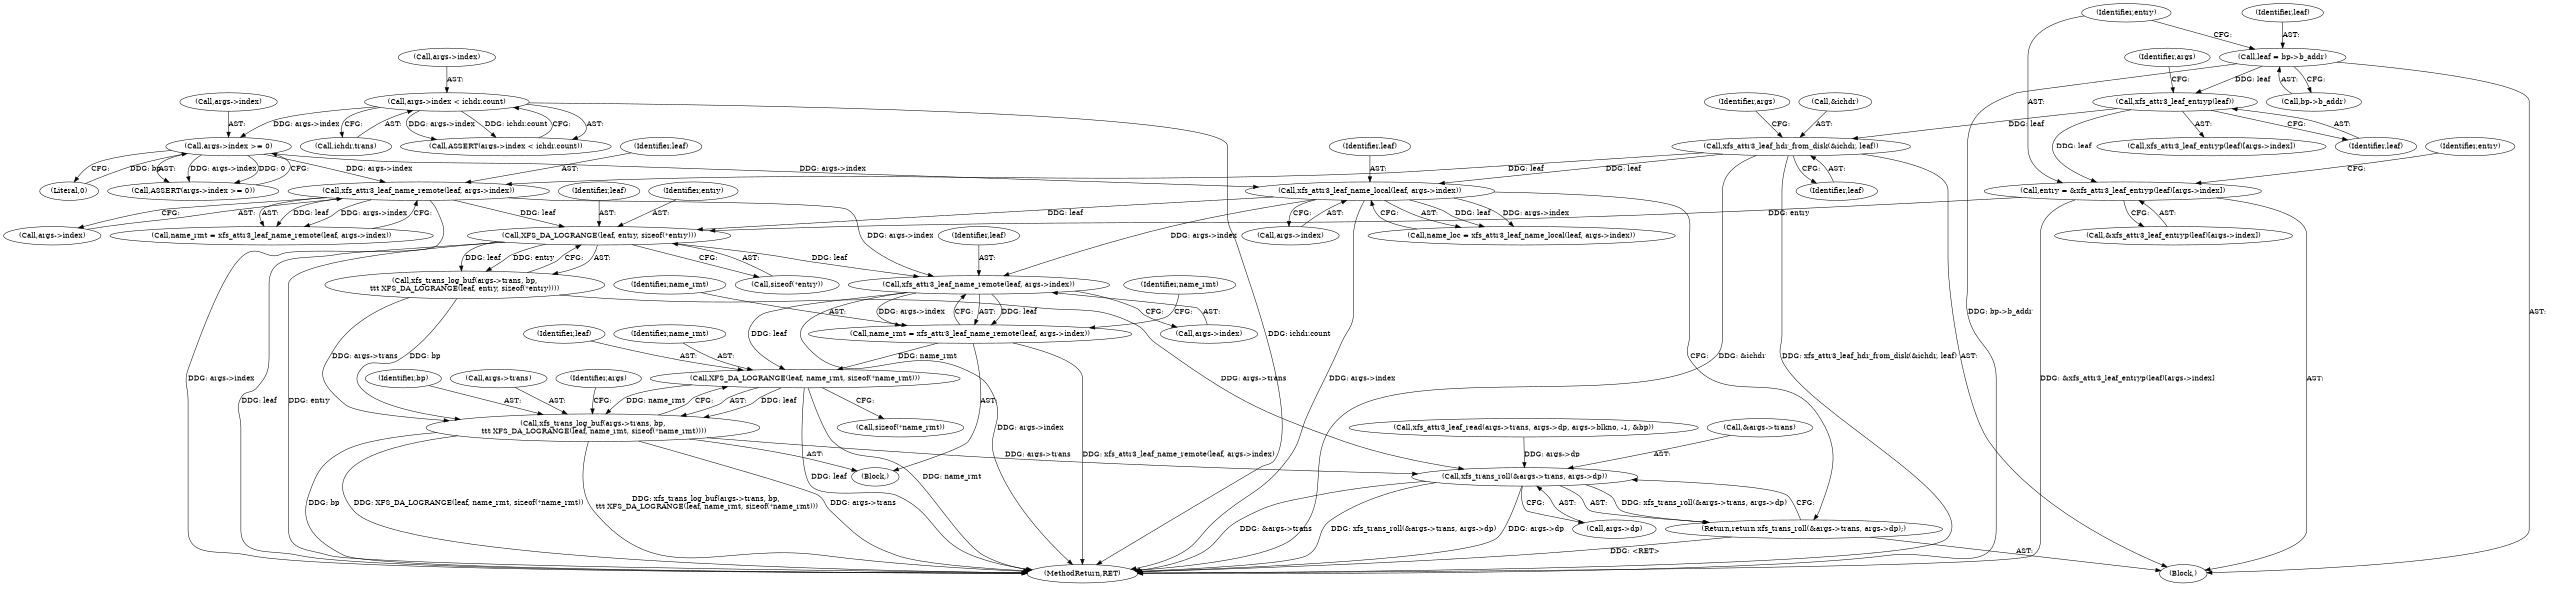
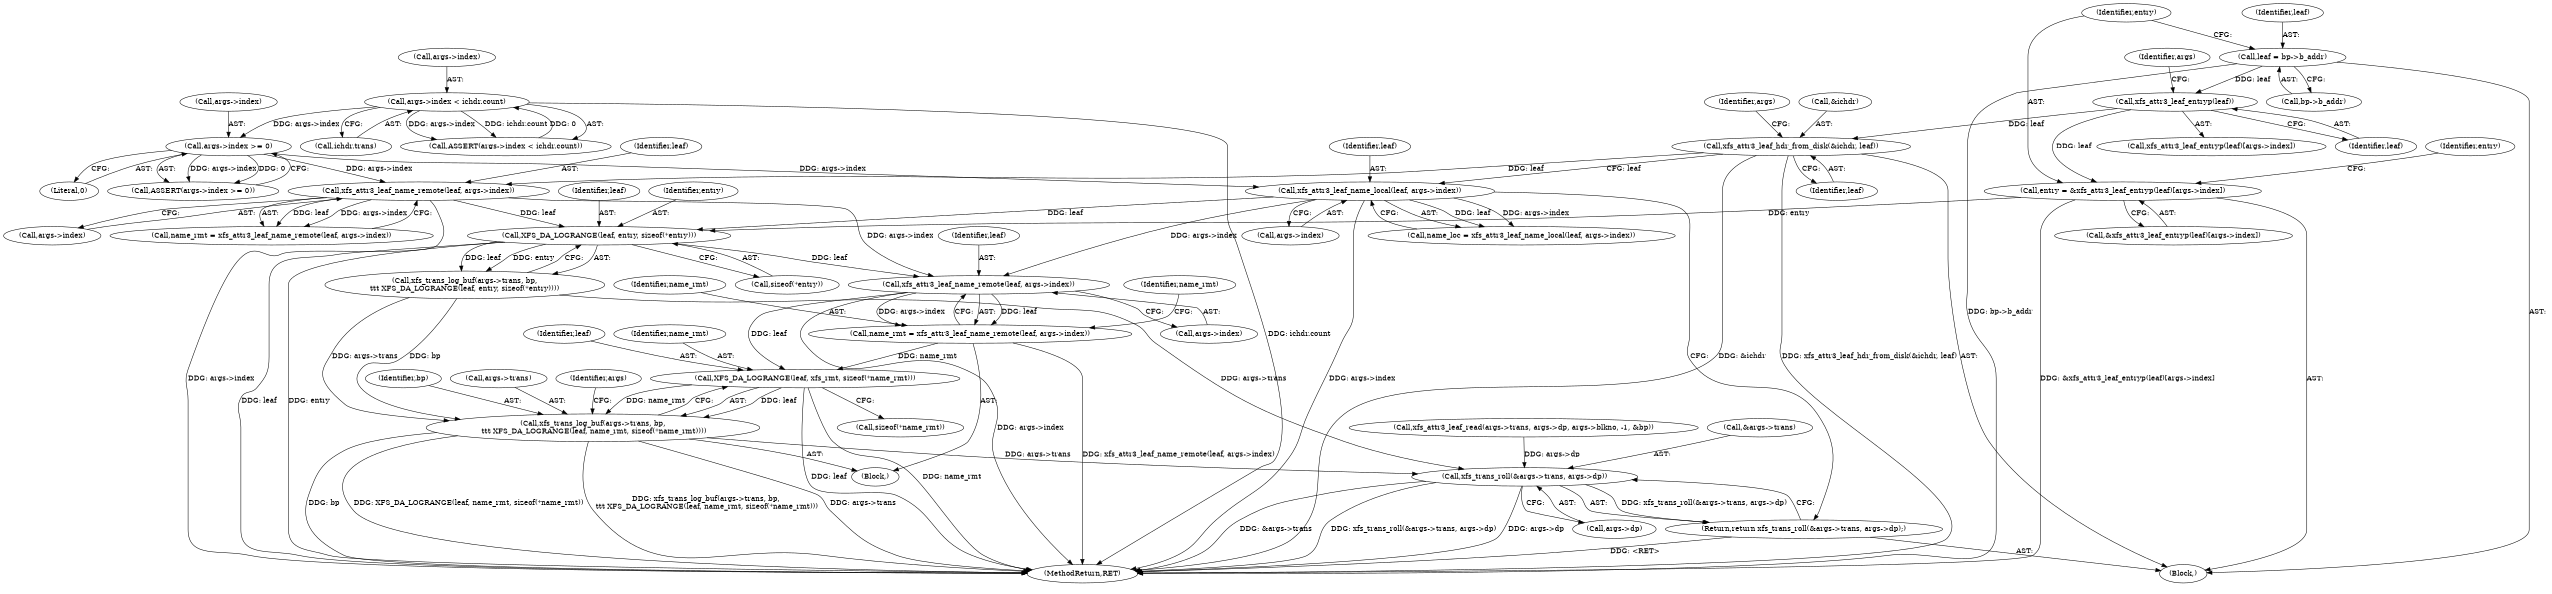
(563, 124) -> (563, 124)
(146, 169) -> (146, 169)
(1624, 169) -> (1624, 169)
(805, 379) -> (805, 379)
